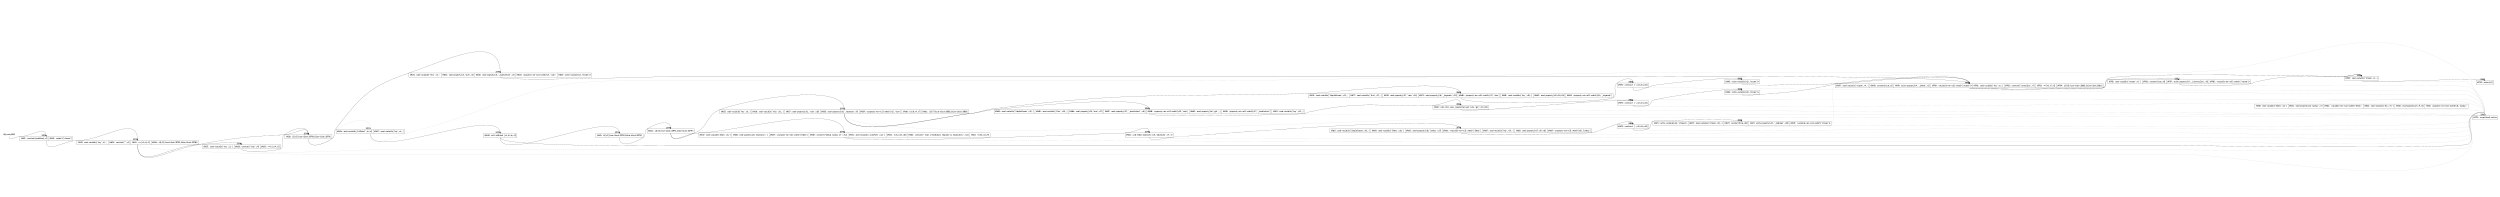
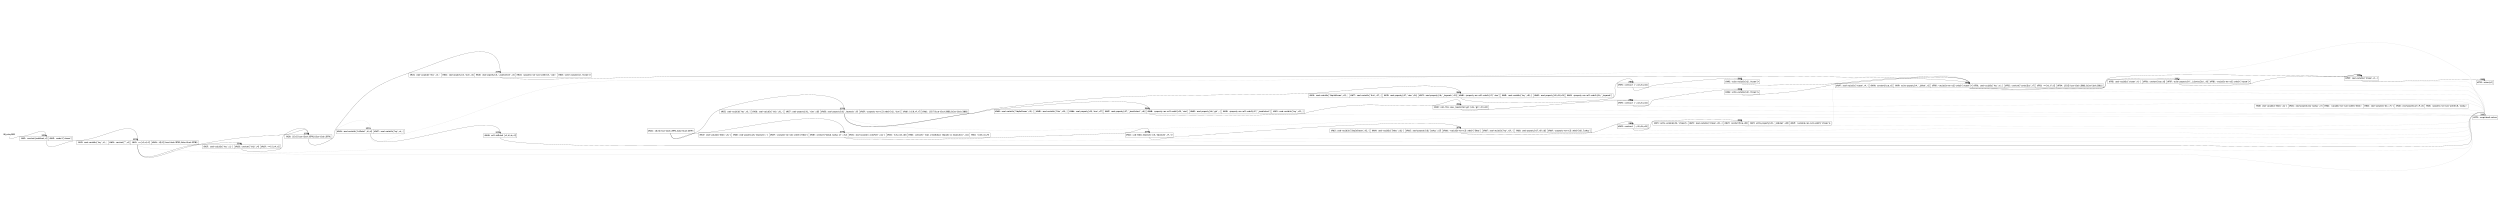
(619, 136) -> none
